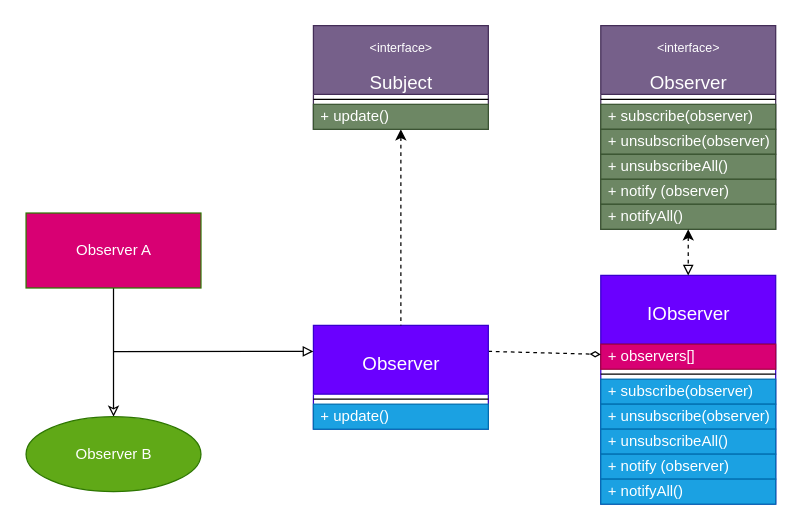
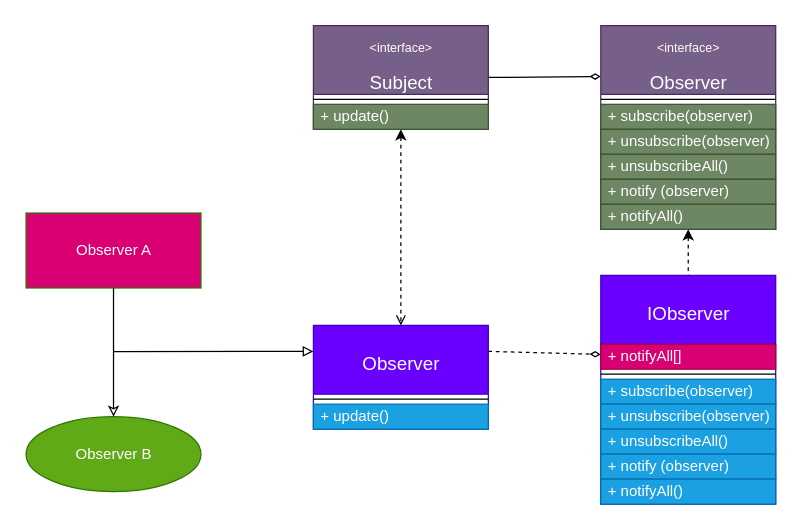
none -> (539, 77)
(688, 264) -> (688, 269)
(401, 320) -> (401, 319)
(661, 357) -> (655, 357)
